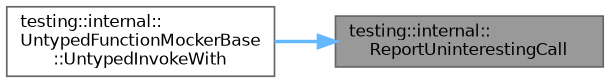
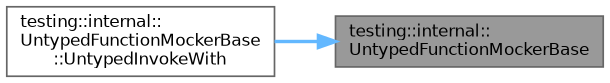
(469, 42) -> (469, 42)
